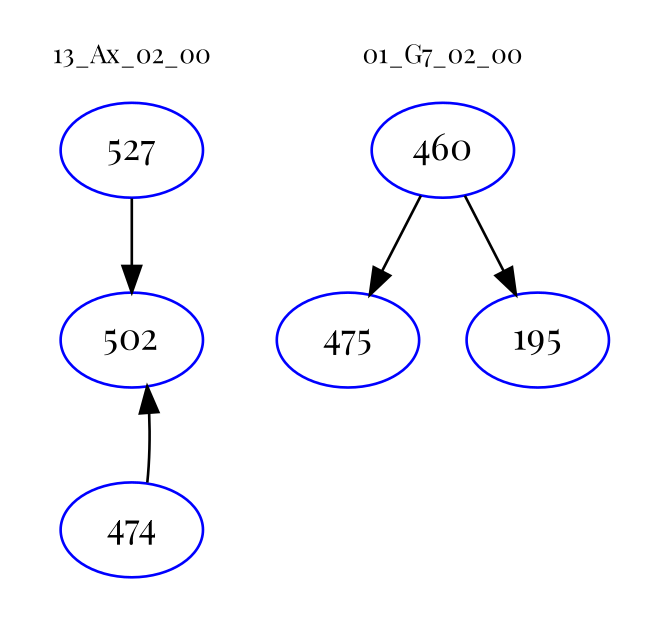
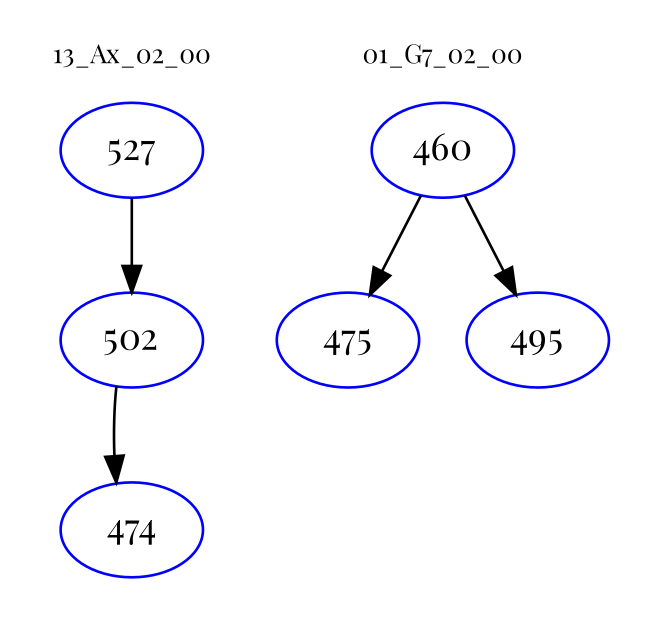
(538, 340) -> (538, 340)
(149, 448) -> (114, 421)
